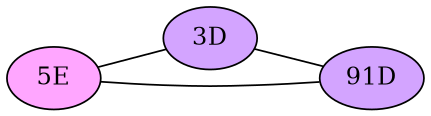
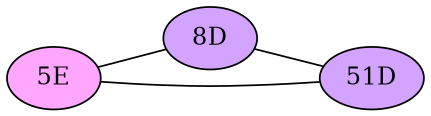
(210, 38) -> (210, 38)
(372, 78) -> (372, 78)
